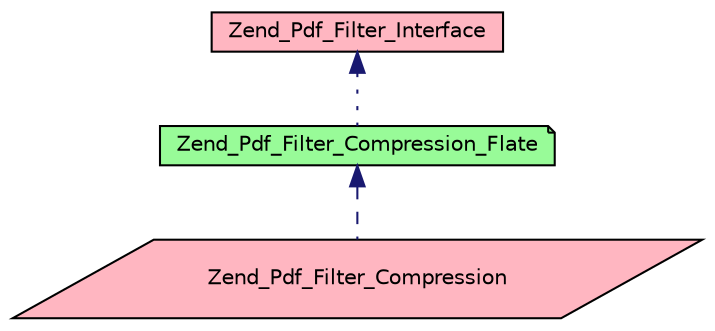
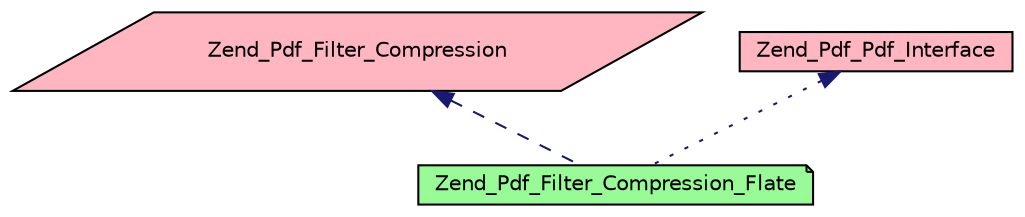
(357, 32) -> (876, 52)
(357, 213) -> (516, 133)
